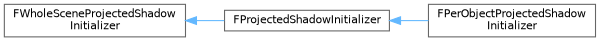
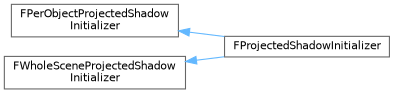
(414, 21) -> (207, 34)
